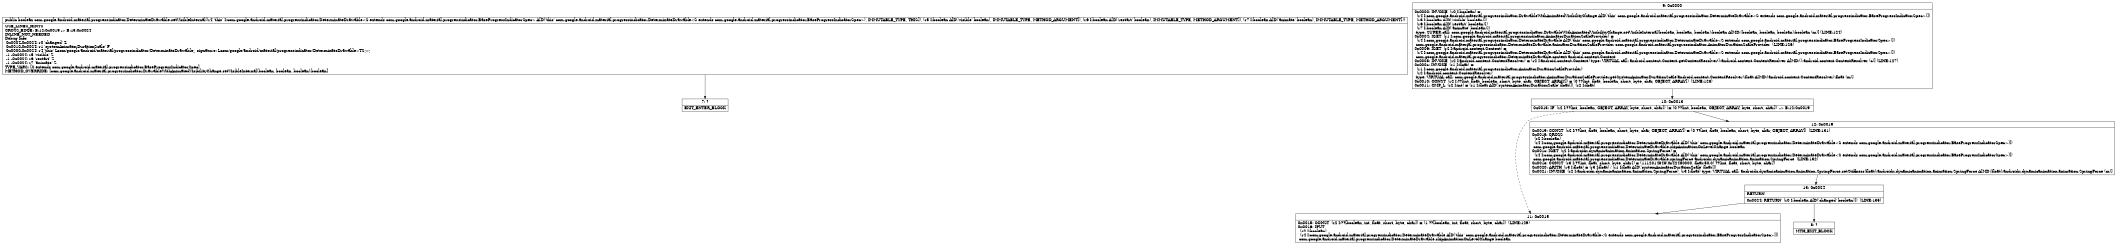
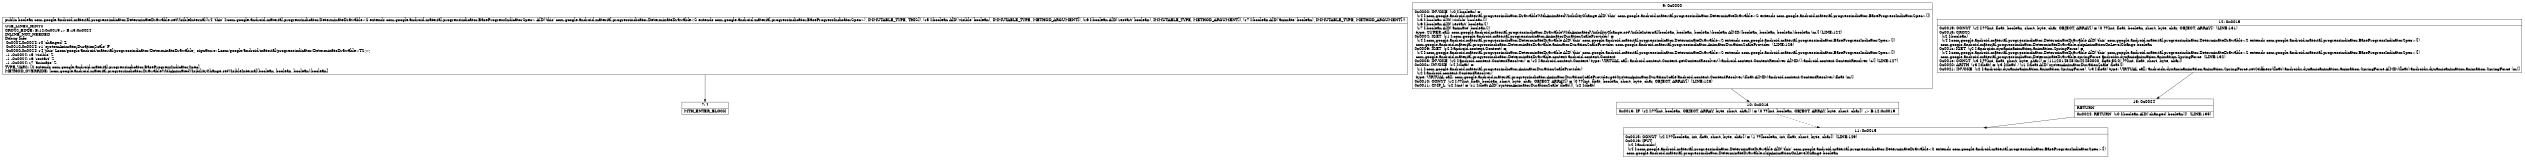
(1445, 65) -> (1445, 65)
(705, 108) -> (705, 111)
(1710, 116) -> none
(1814, 228) -> none
(1312, 231) -> (1641, 145)
